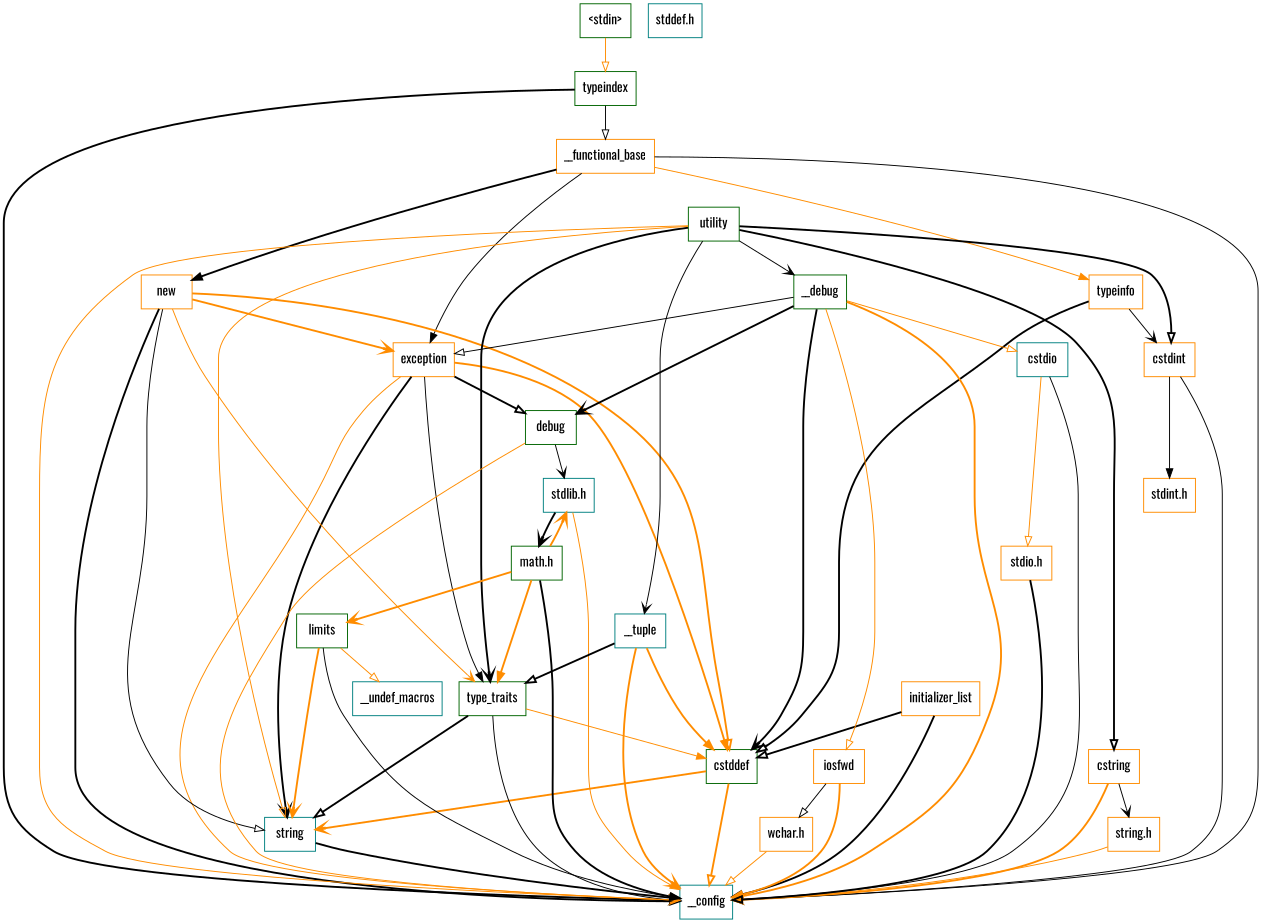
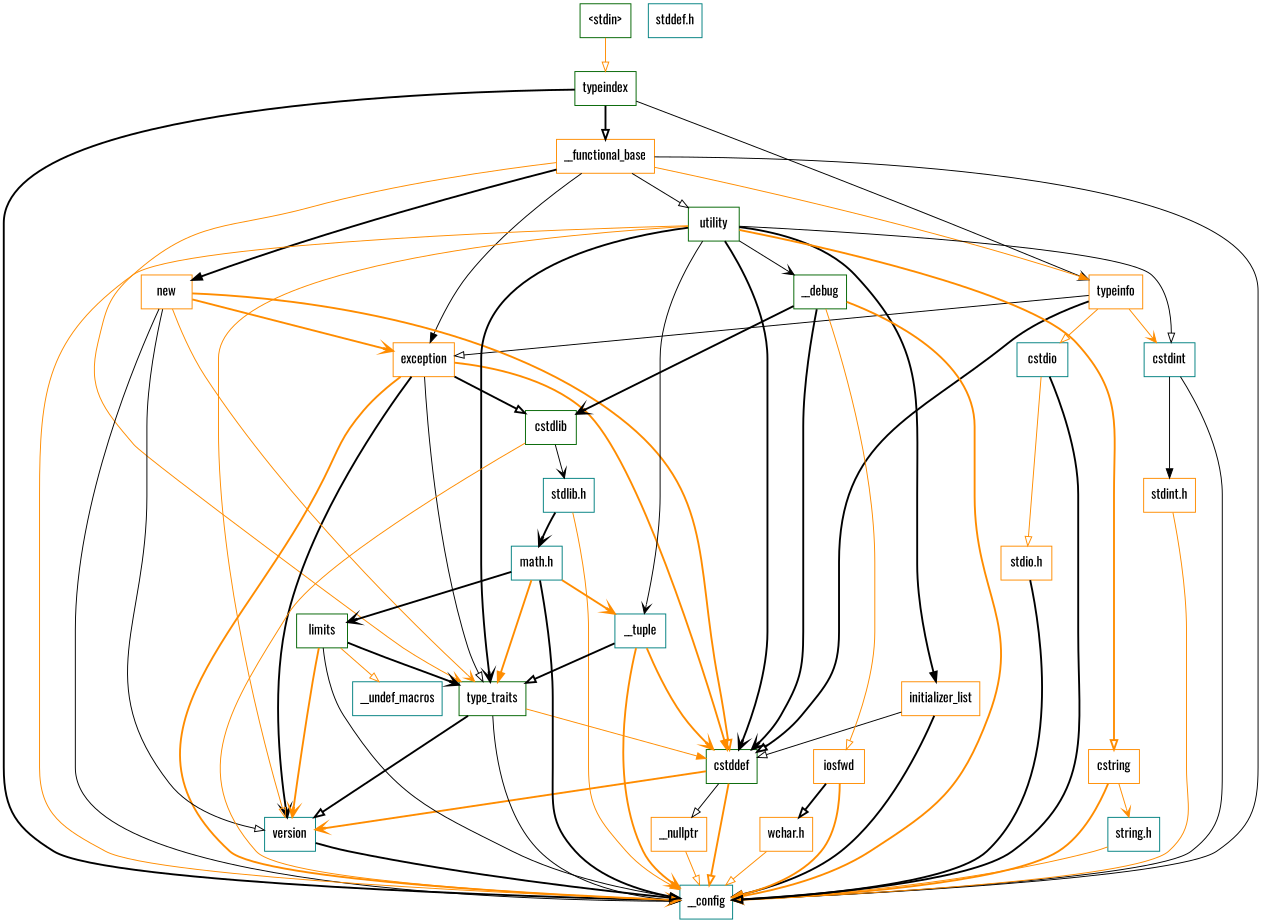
(605, 118) -> (605, 118)
none -> (859, 187)
none -> (656, 188)
(1002, 245) -> (1026, 248)
(1140, 322) -> (1140, 322)
(629, 325) -> (776, 325)
(927, 325) -> (1083, 323)
none -> (99, 337)
(1170, 360) -> (1170, 360)
(1092, 362) -> (1092, 362)
none -> (916, 402)
(551, 428) -> (551, 428)
none -> (767, 488)
(441, 527) -> (441, 527)
(557, 534) -> (580, 592)
(537, 563) -> (537, 563)
(434, 596) -> (434, 596)
none -> (399, 662)
(672, 699) -> (672, 699)
(834, 733) -> (834, 733)
(1075, 761) -> (1075, 761)
(553, 772) -> (553, 772)
(187, 785) -> (187, 785)
(1123, 796) -> (1123, 796)
(816, 797) -> (816, 797)
(126, 827) -> (126, 827)
(290, 834) -> (290, 834)
none -> (679, 834)
(1134, 834) -> (1134, 834)
none -> (1165, 853)
